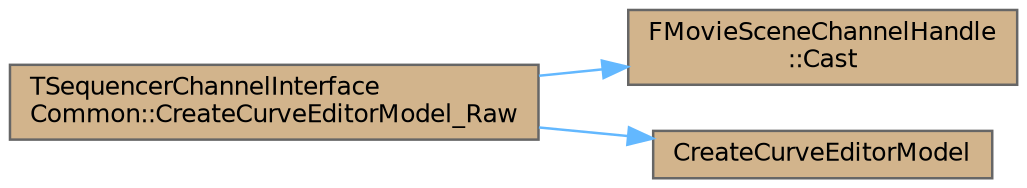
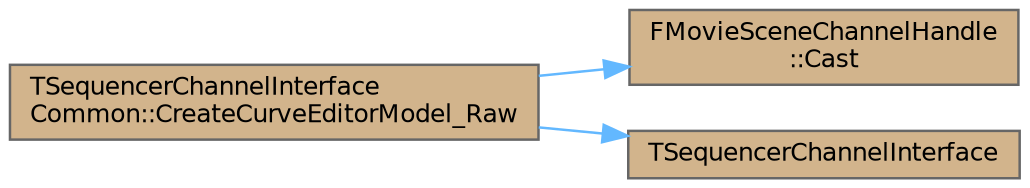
(823, 155) -> (824, 155)
